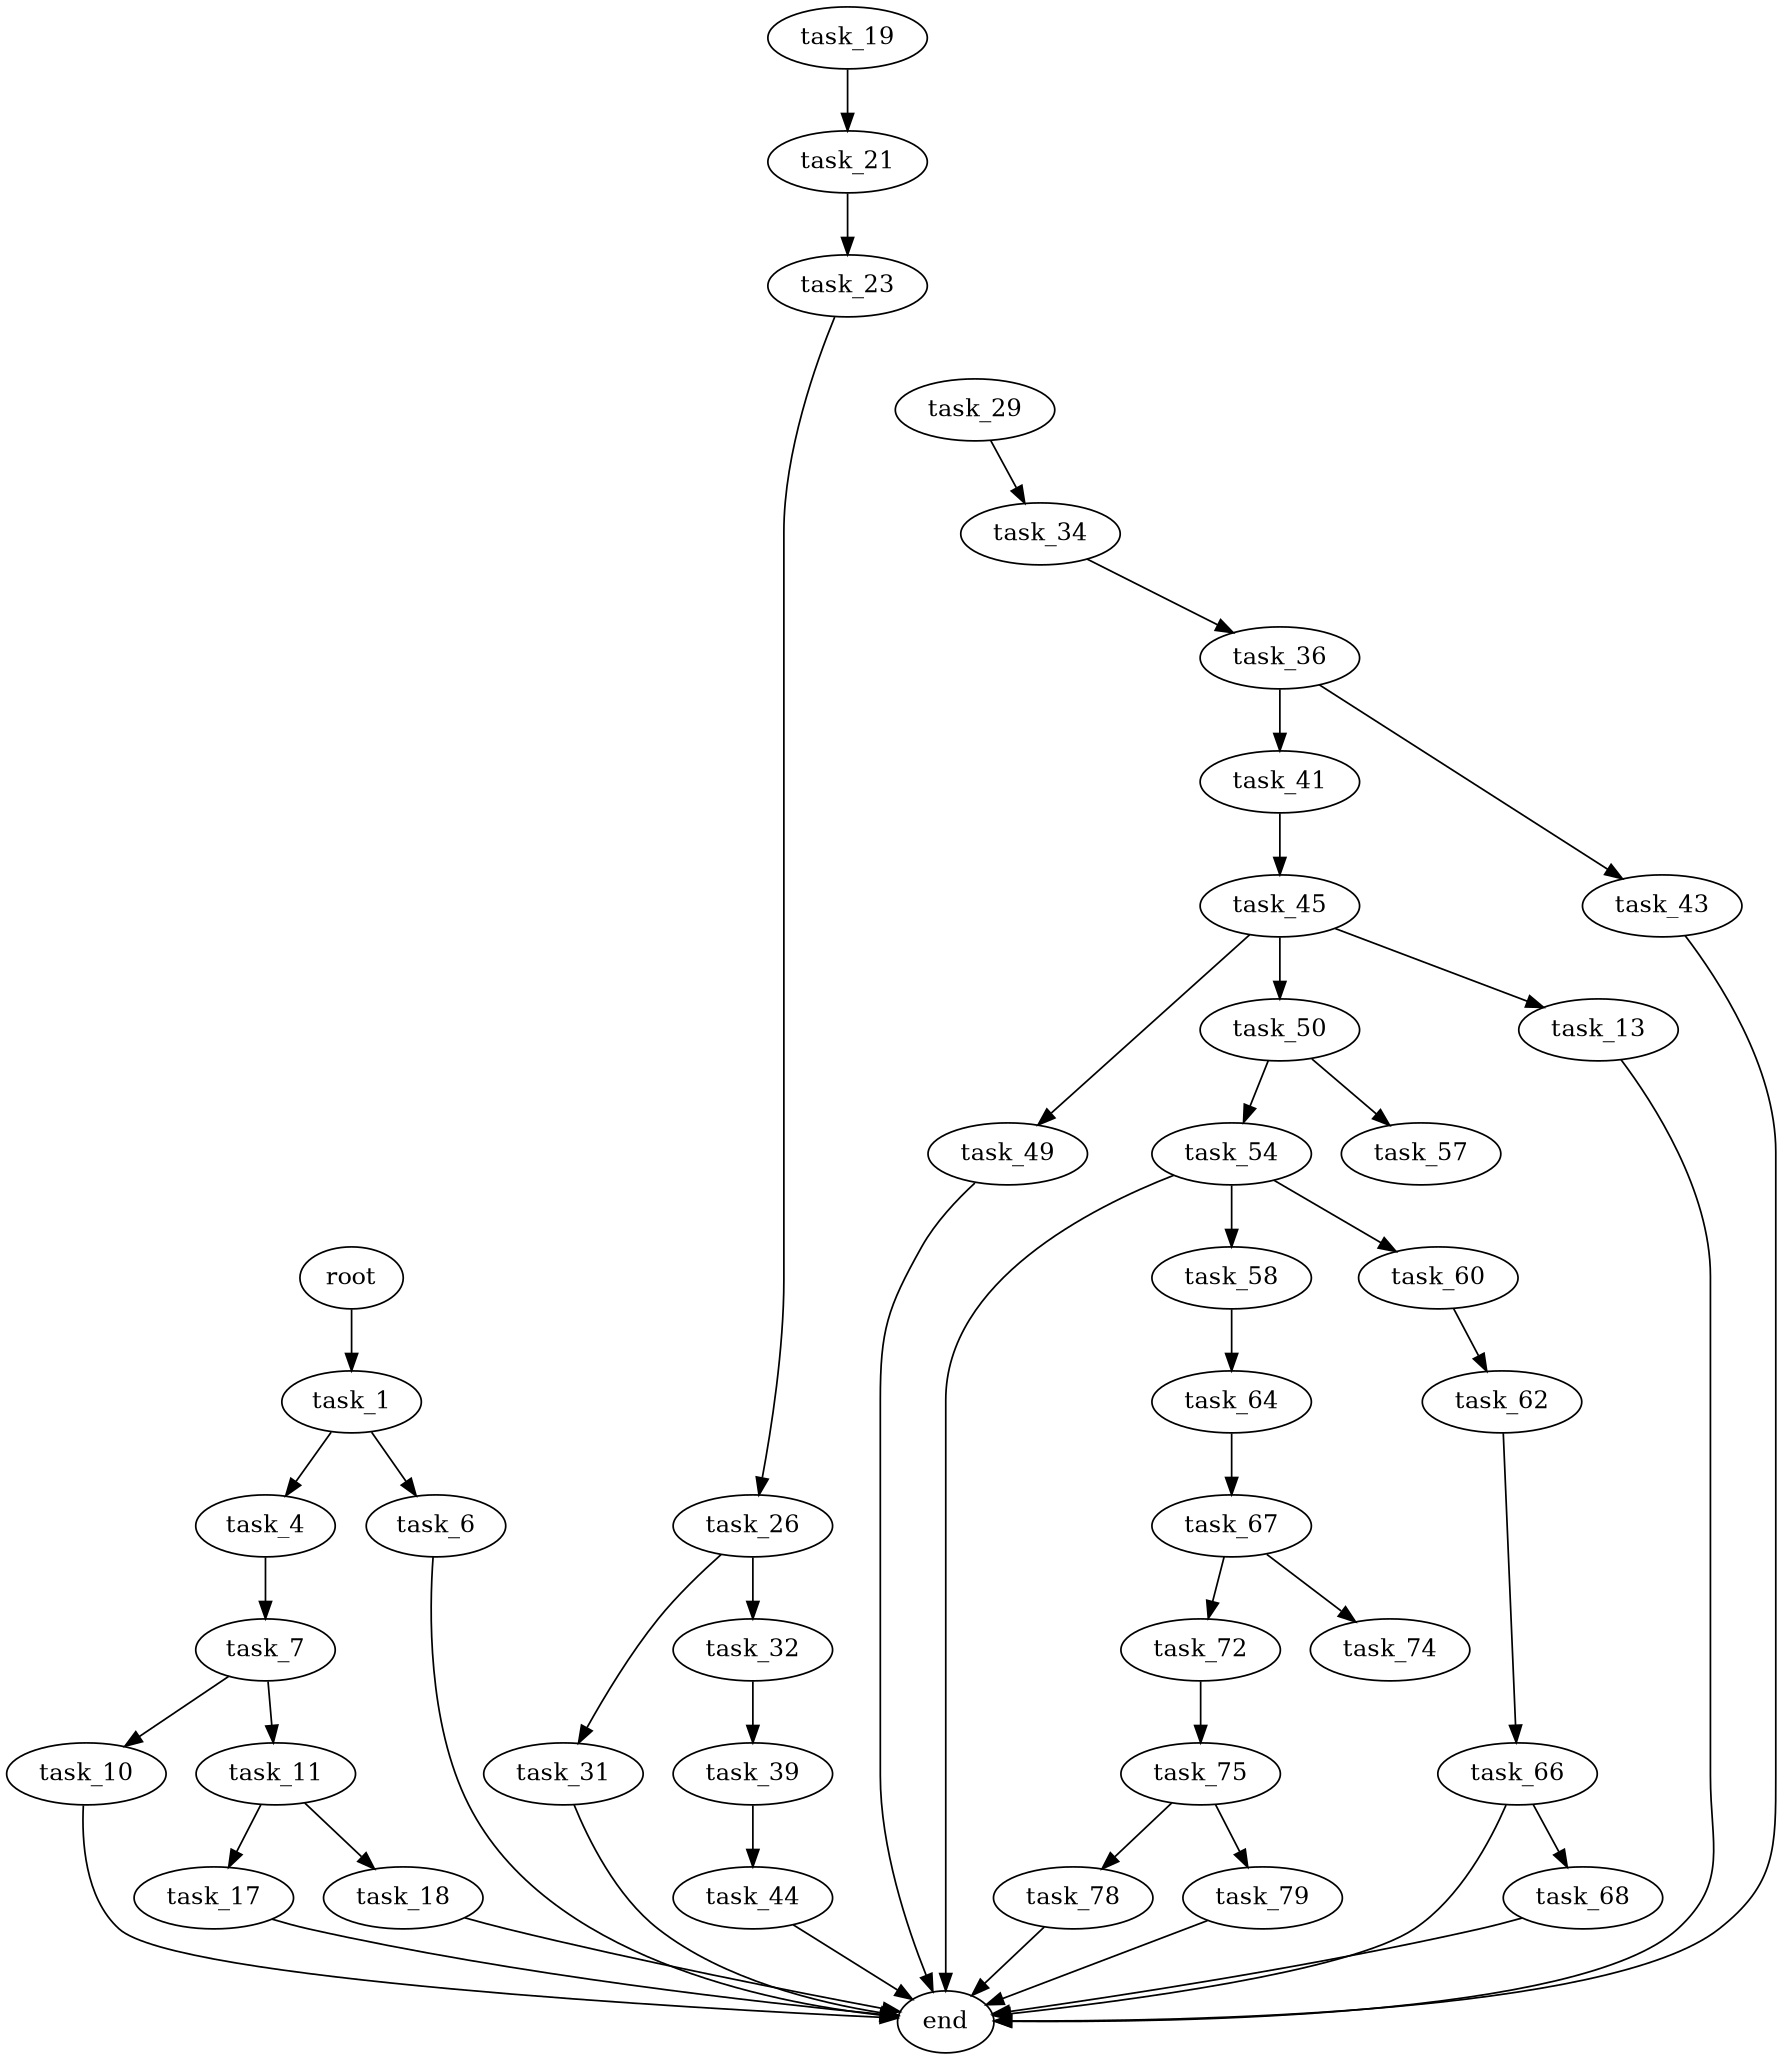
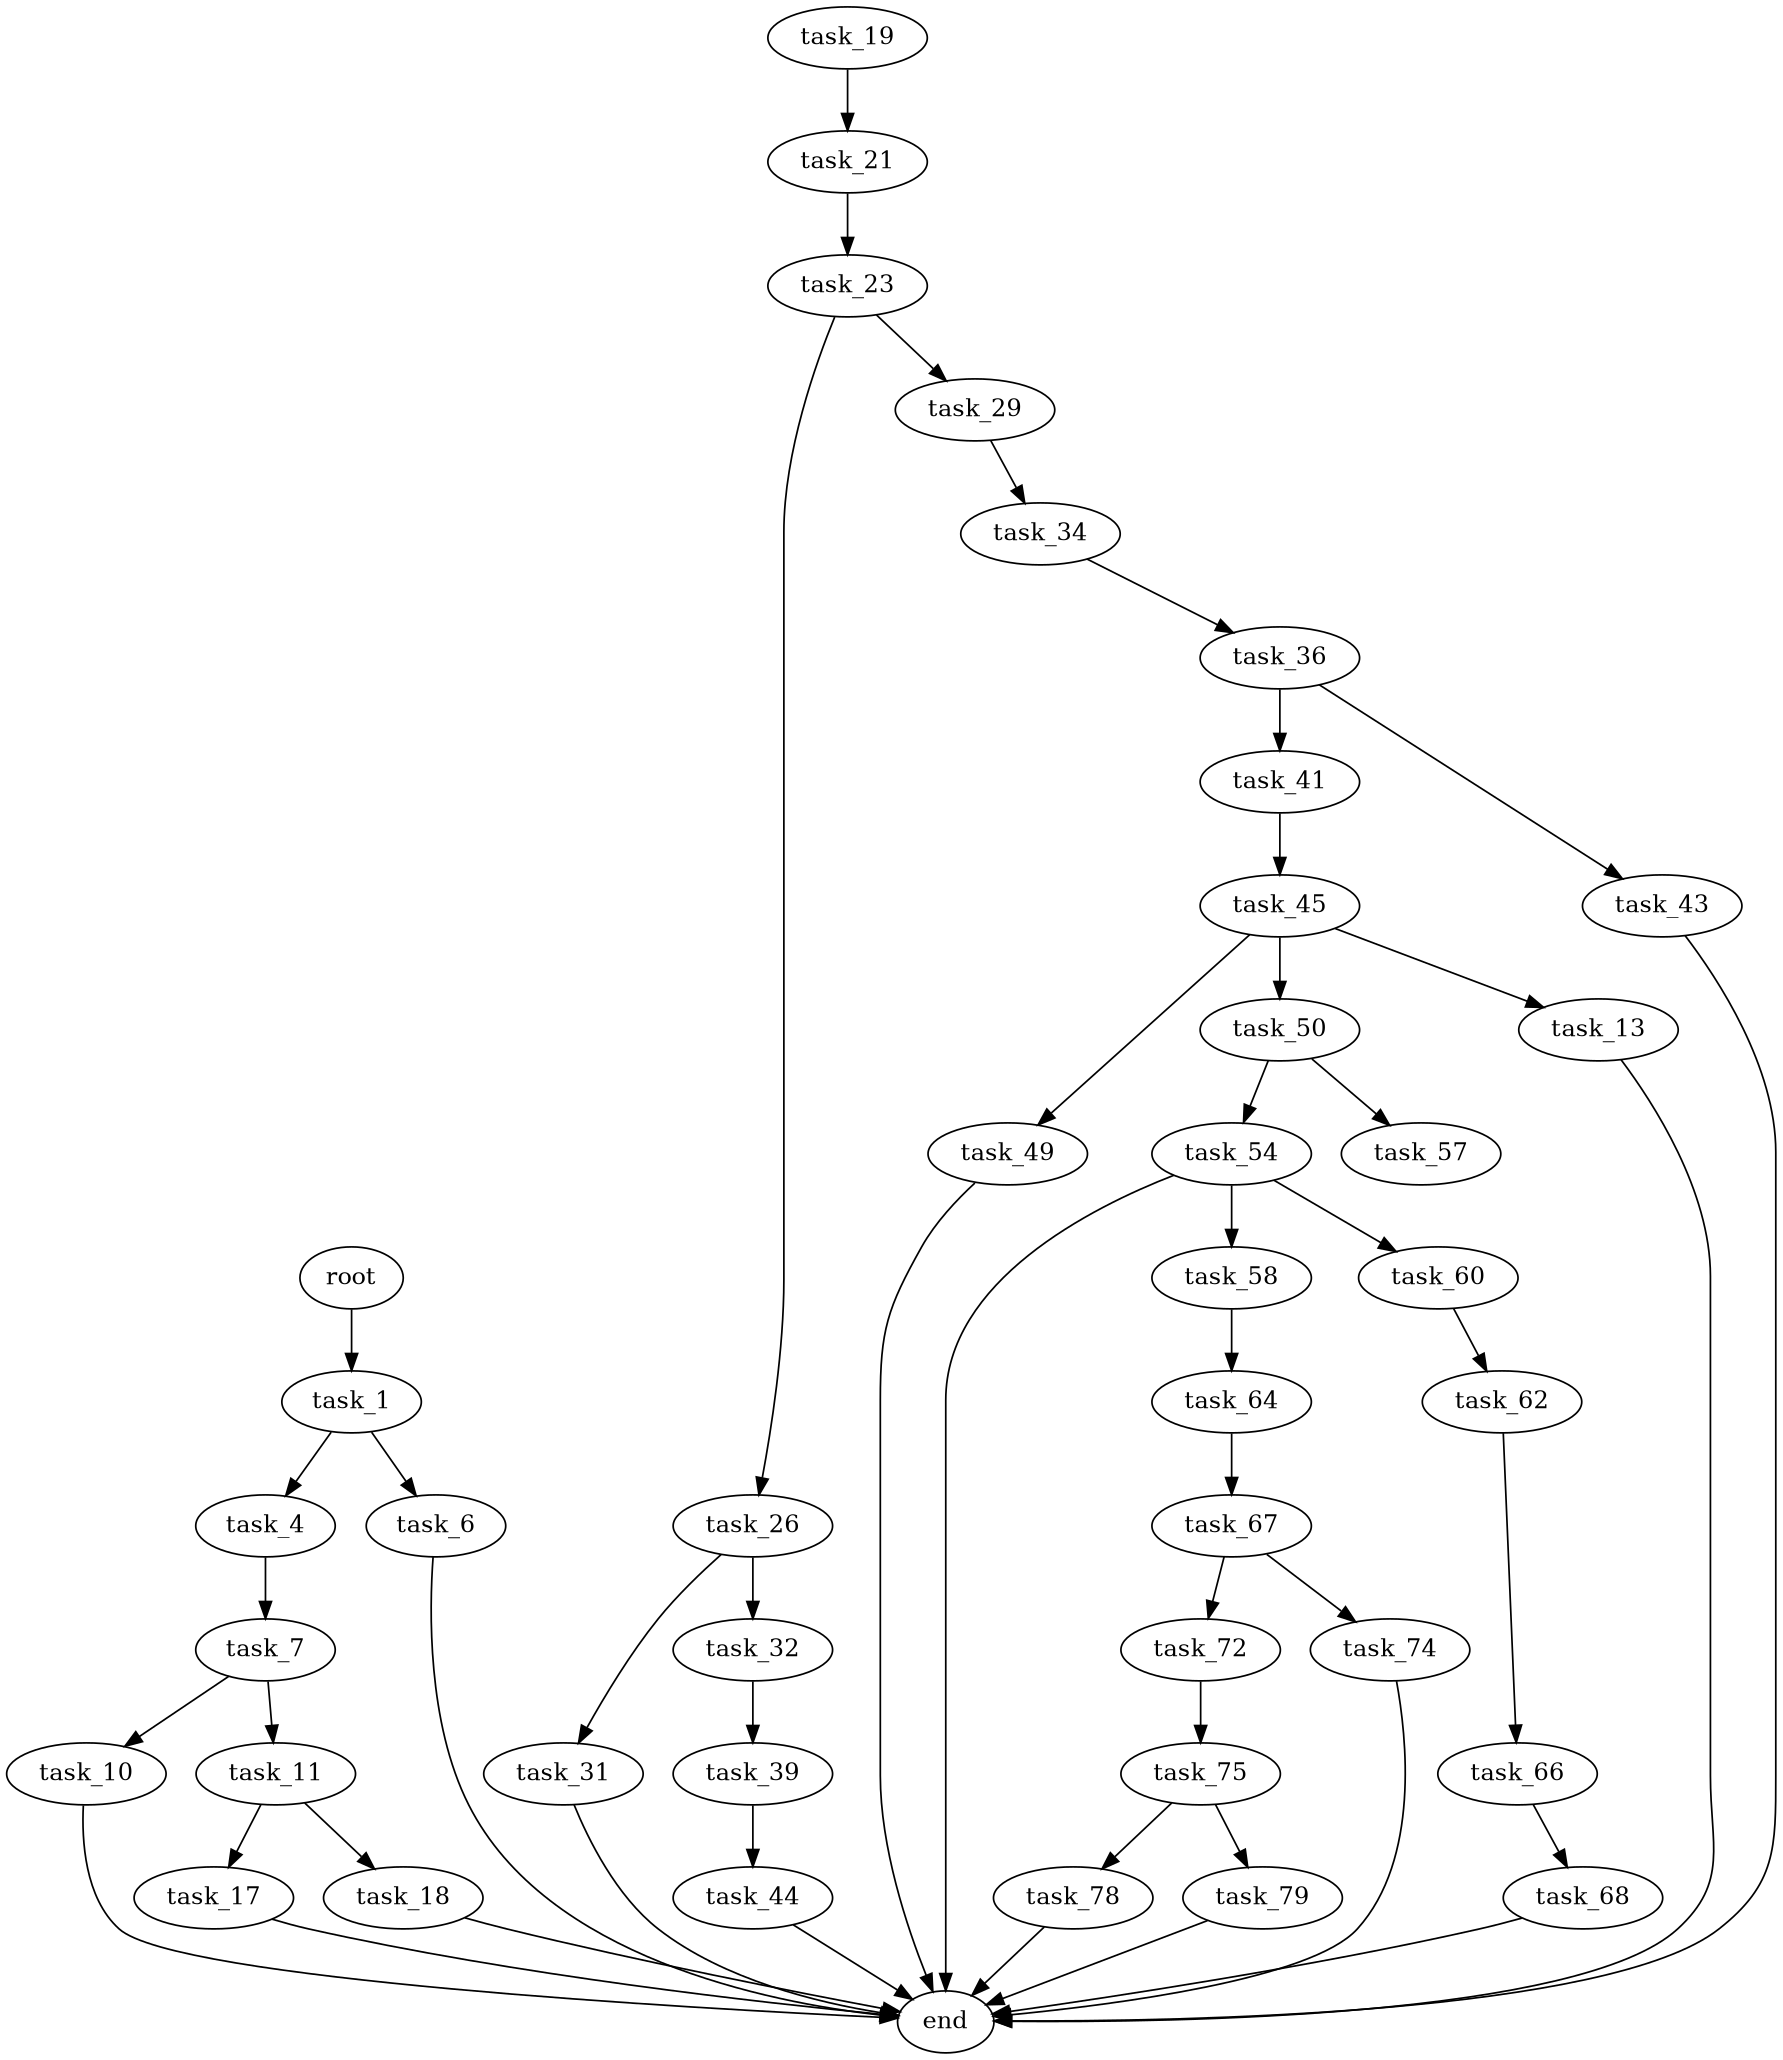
none -> (905, 342)
(1414, 1929) -> (1328, 1949)
